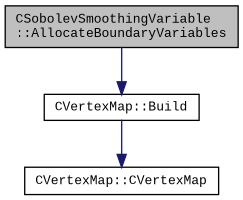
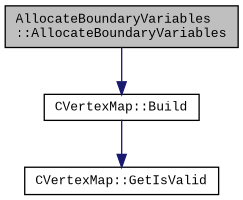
(122, 27) -> (122, 27)
(122, 181) -> (122, 181)
